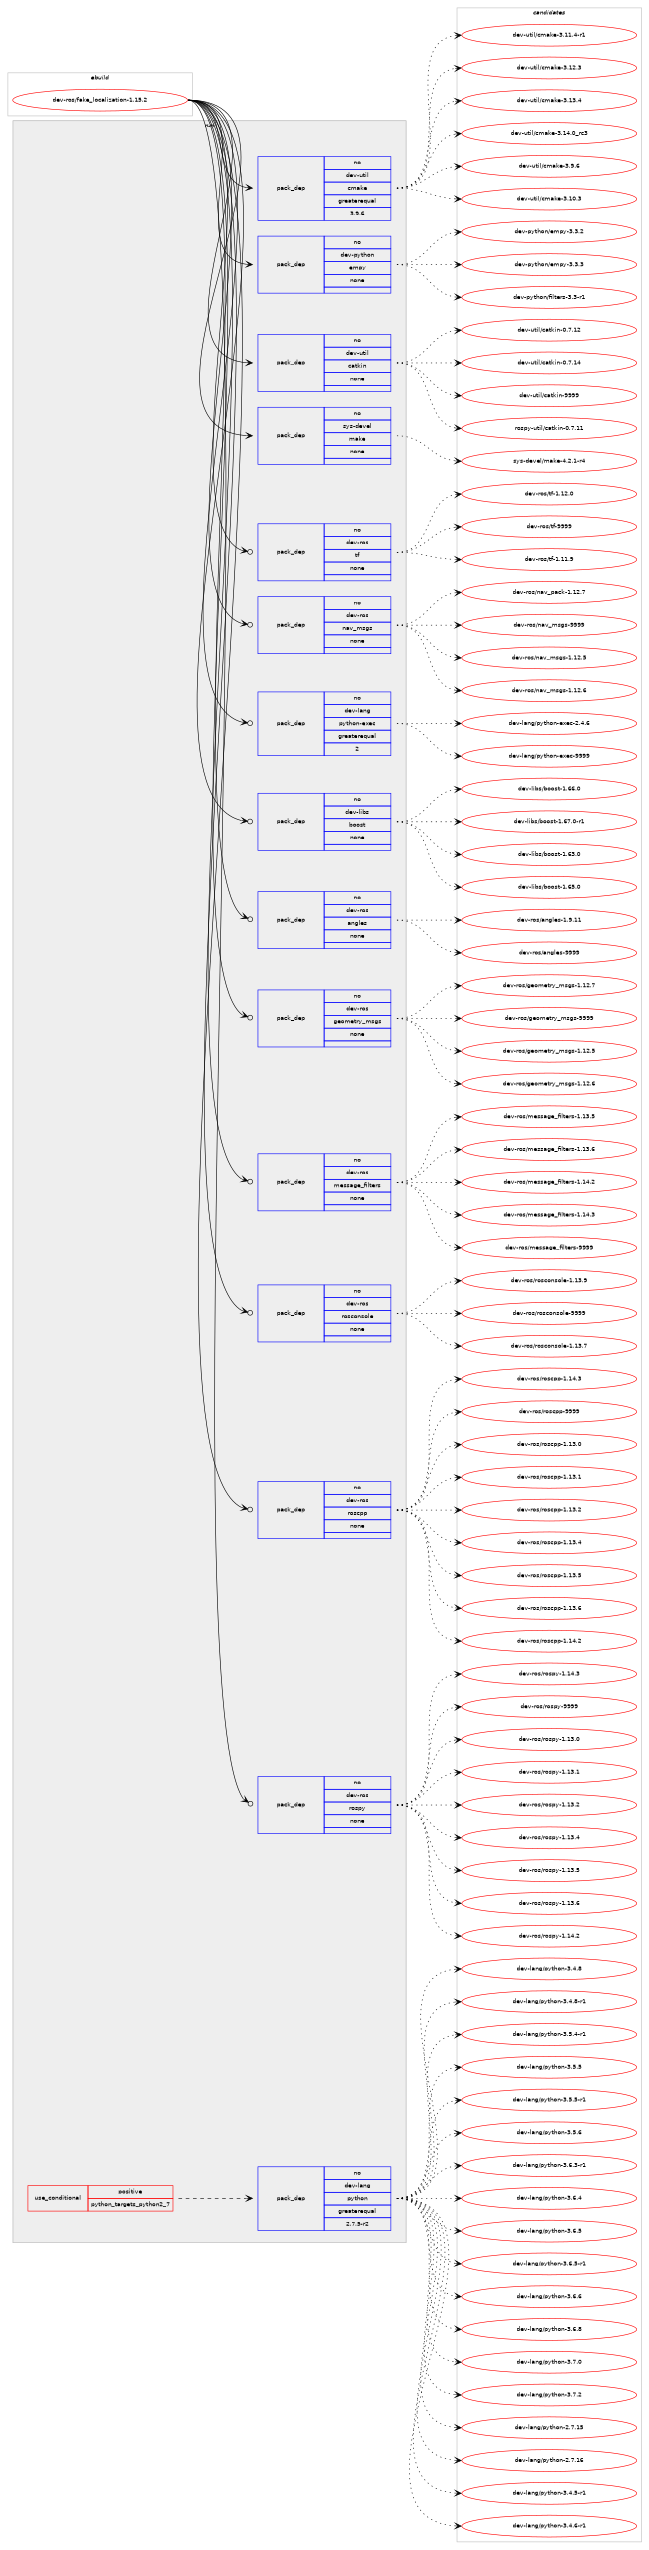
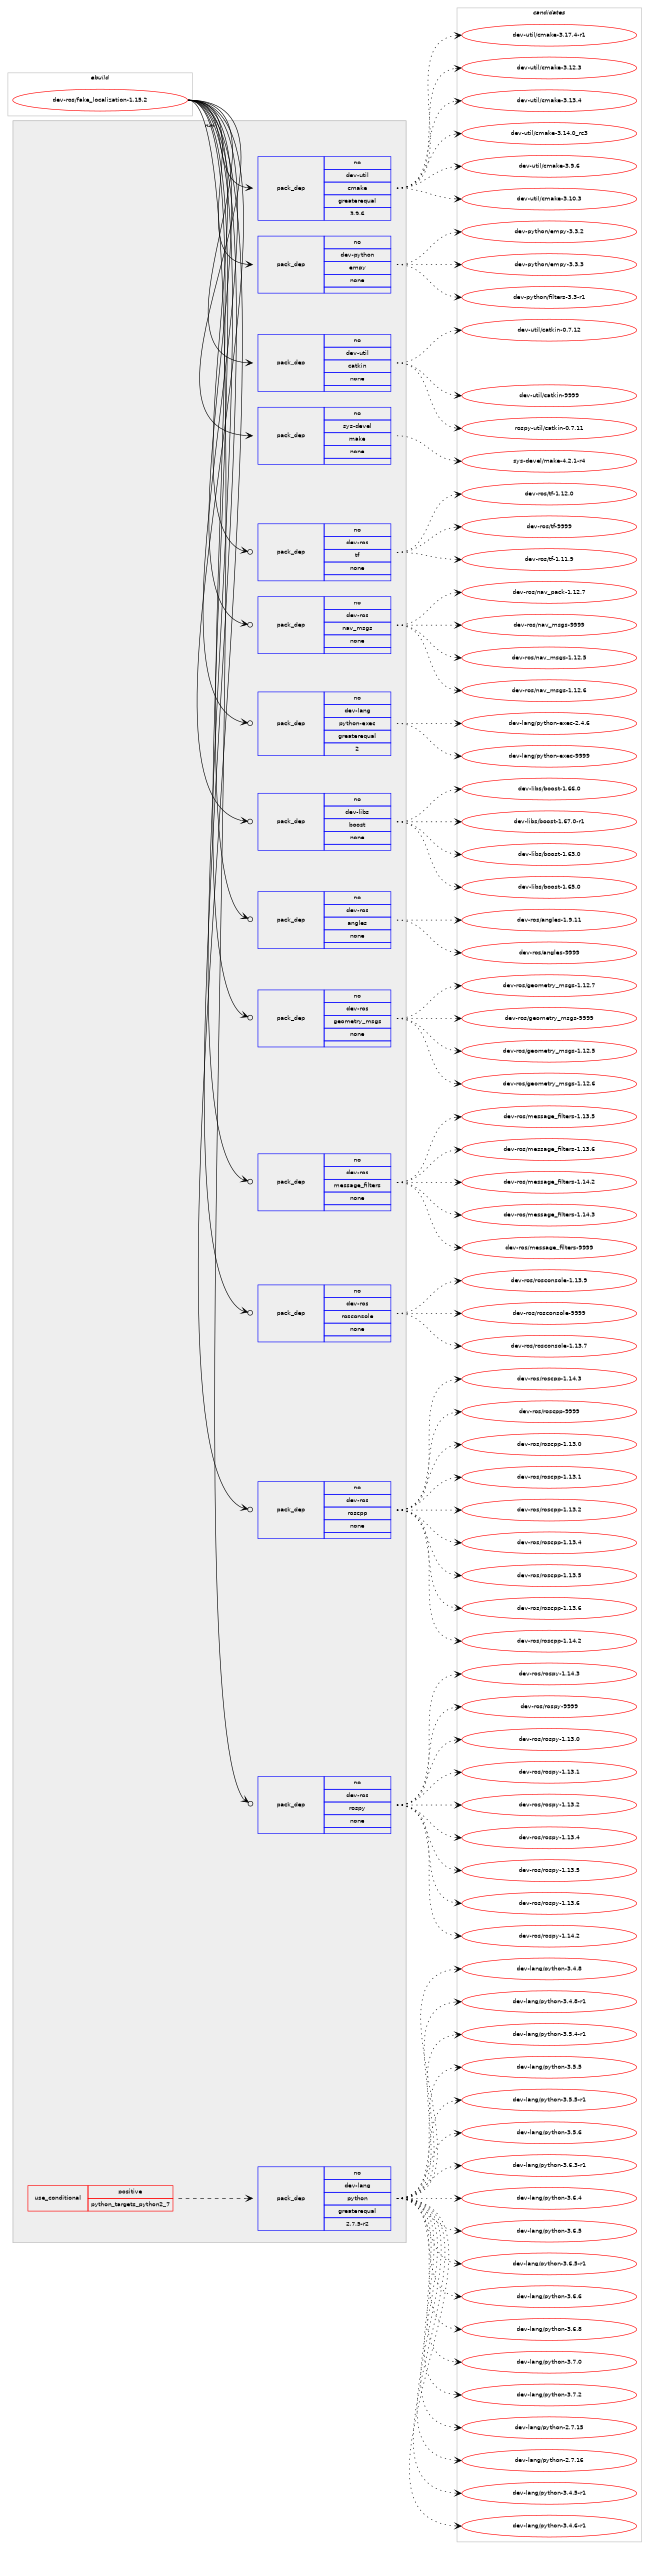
(549, 35) -> (549, 35)
(549, 363) -> none
